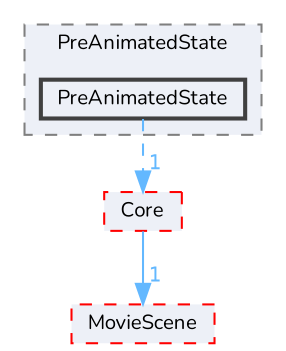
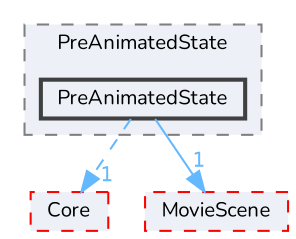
(143, 258) -> (175, 148)
